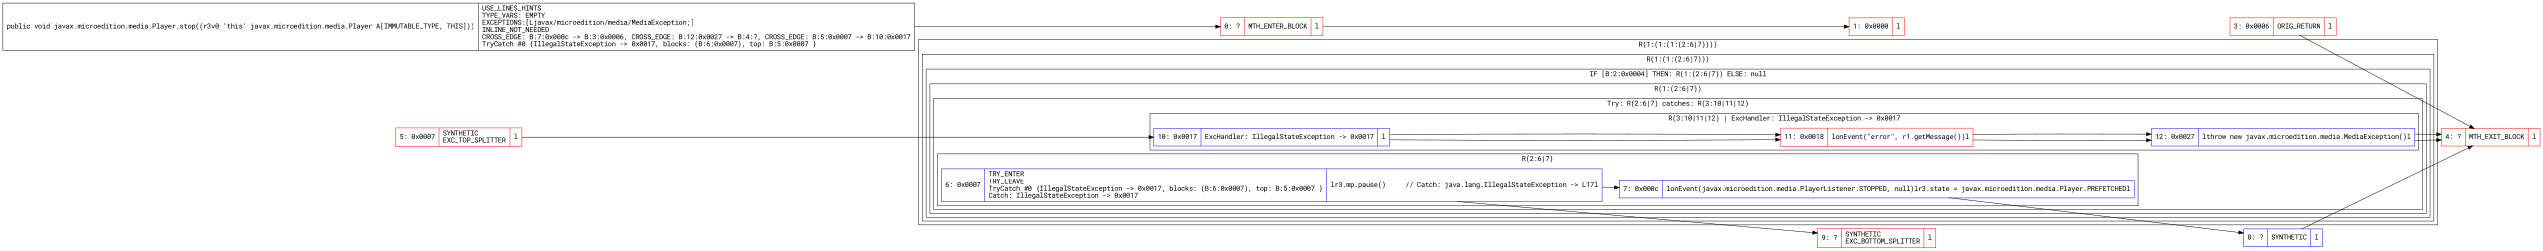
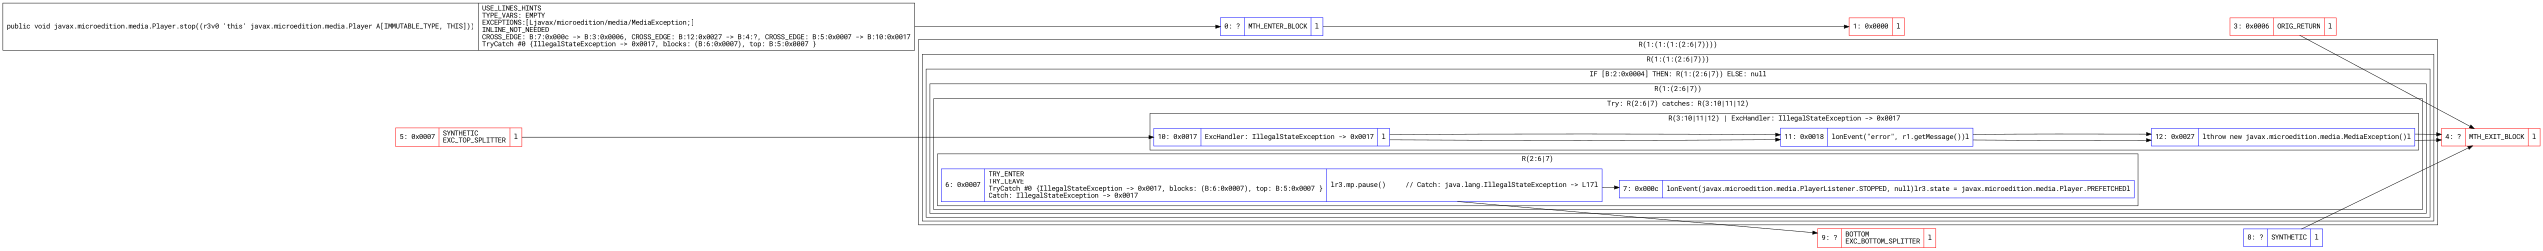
(1272, 27) -> (1272, 27)
(1877, 137) -> (1877, 137)
(2094, 215) -> none
(1863, 234) -> (1857, 234)
